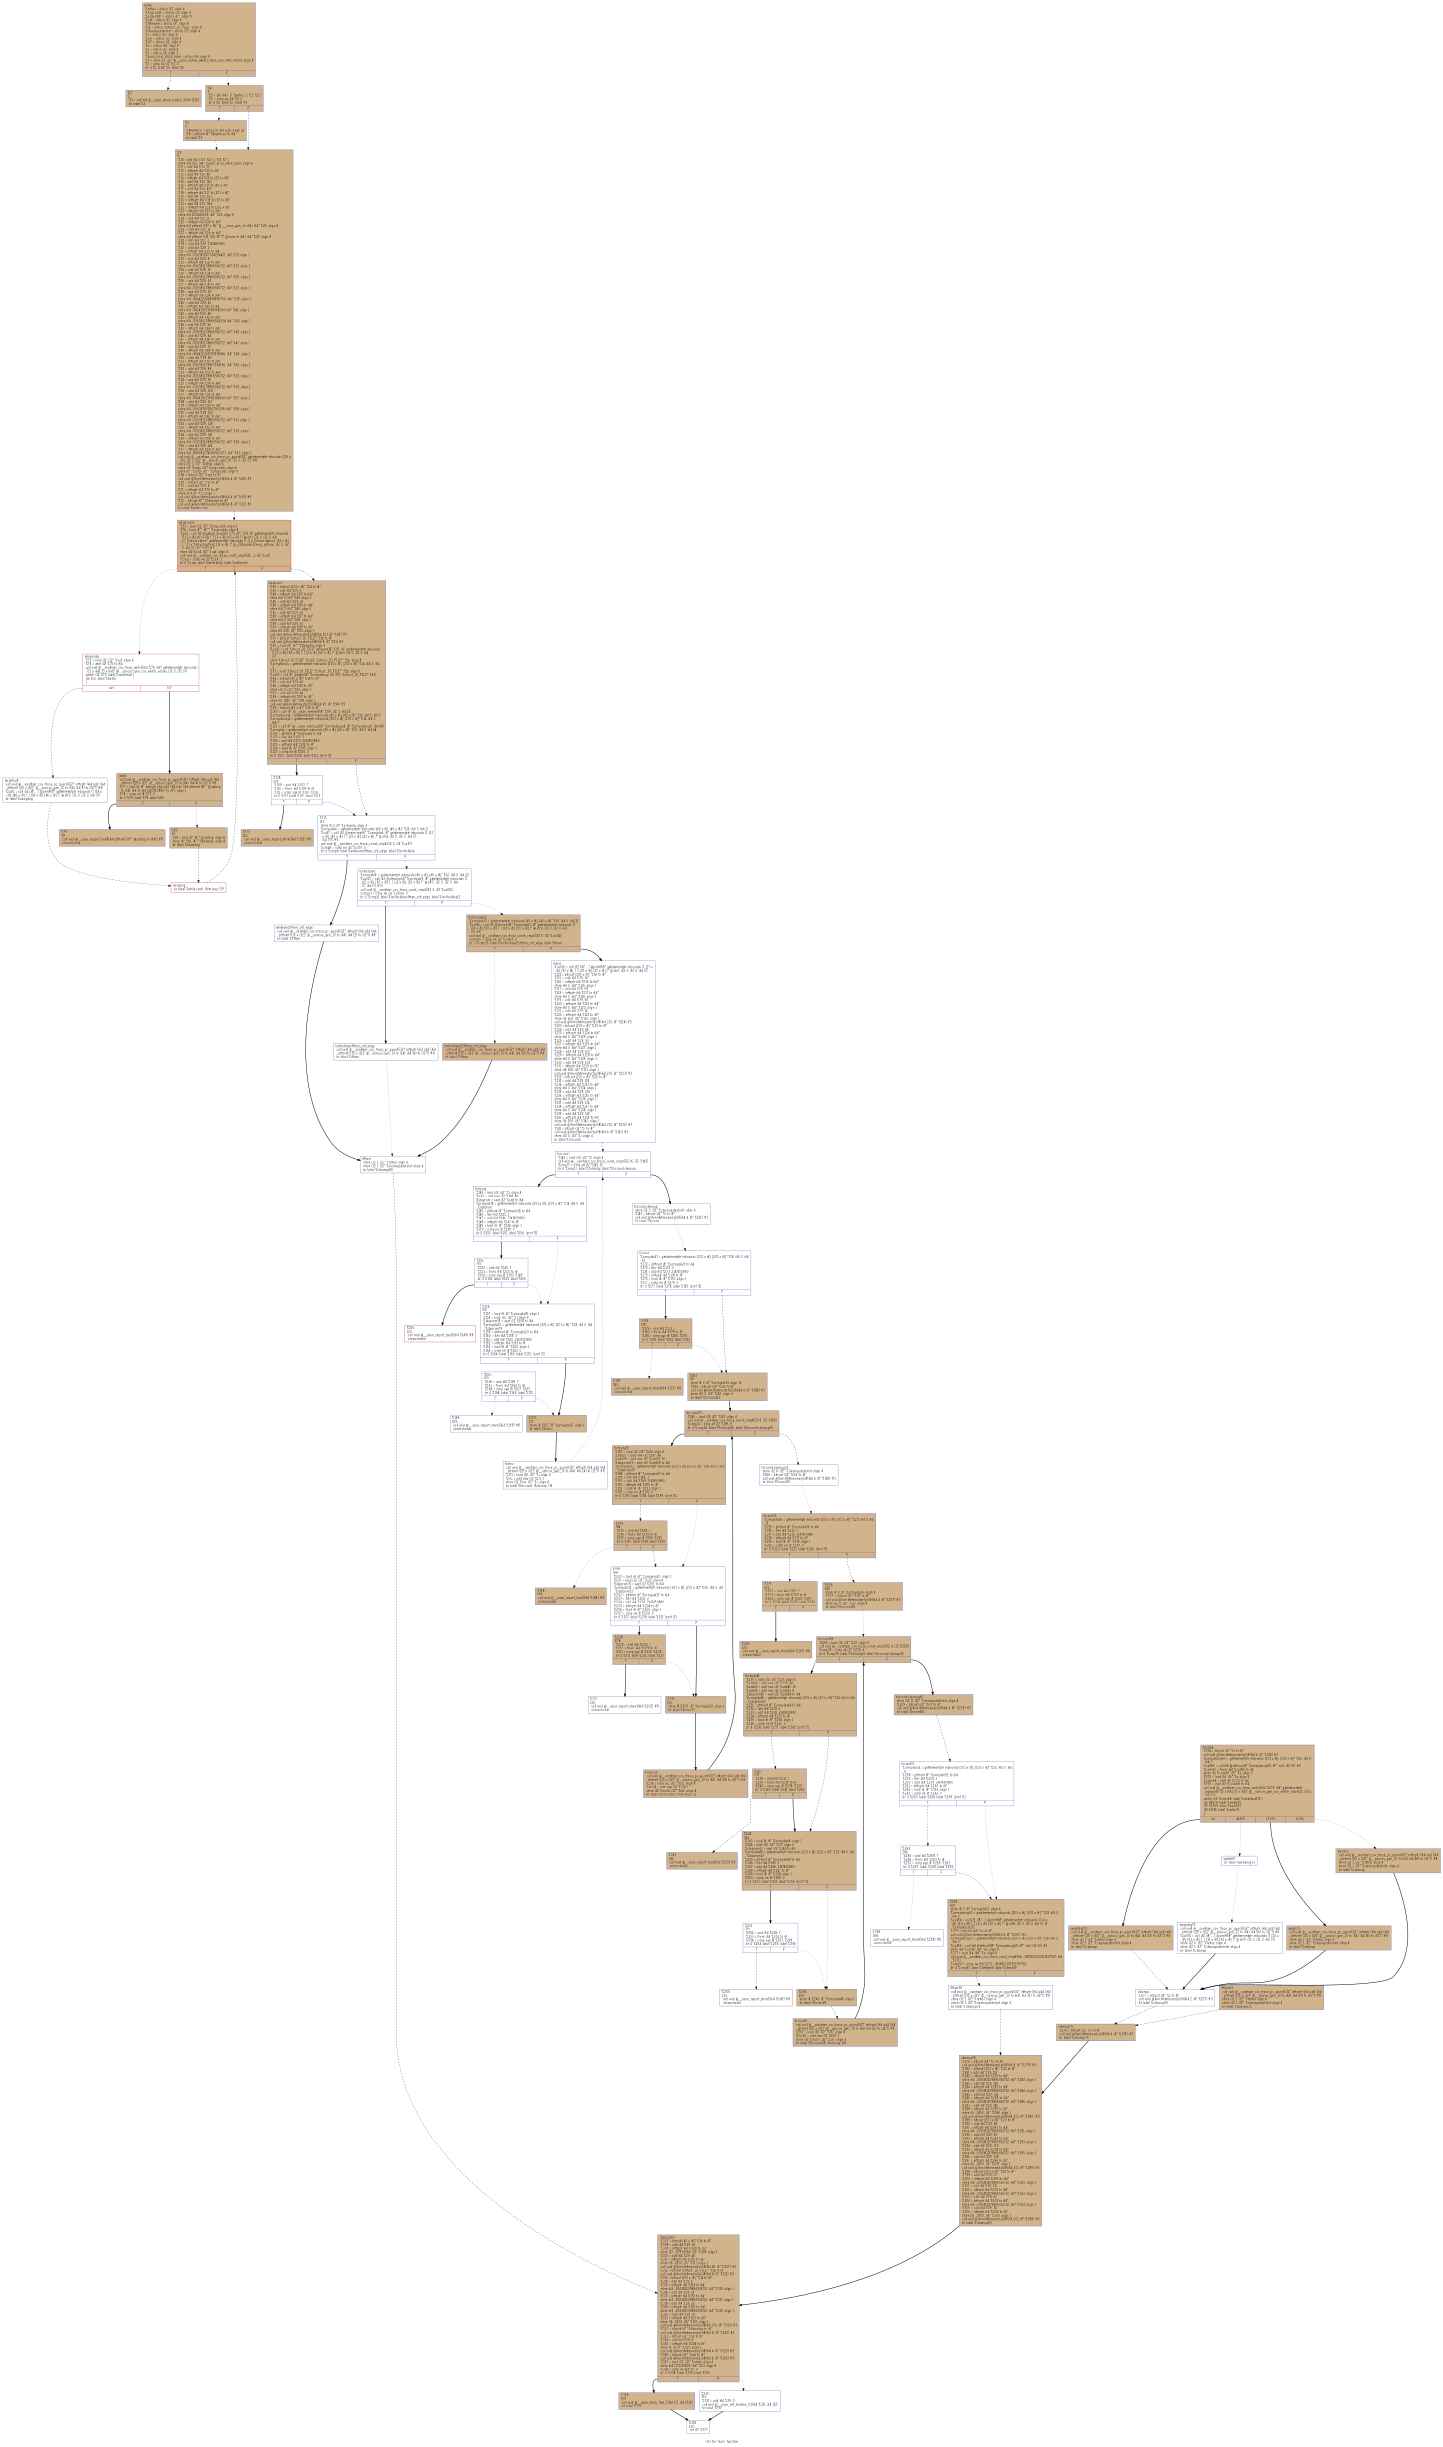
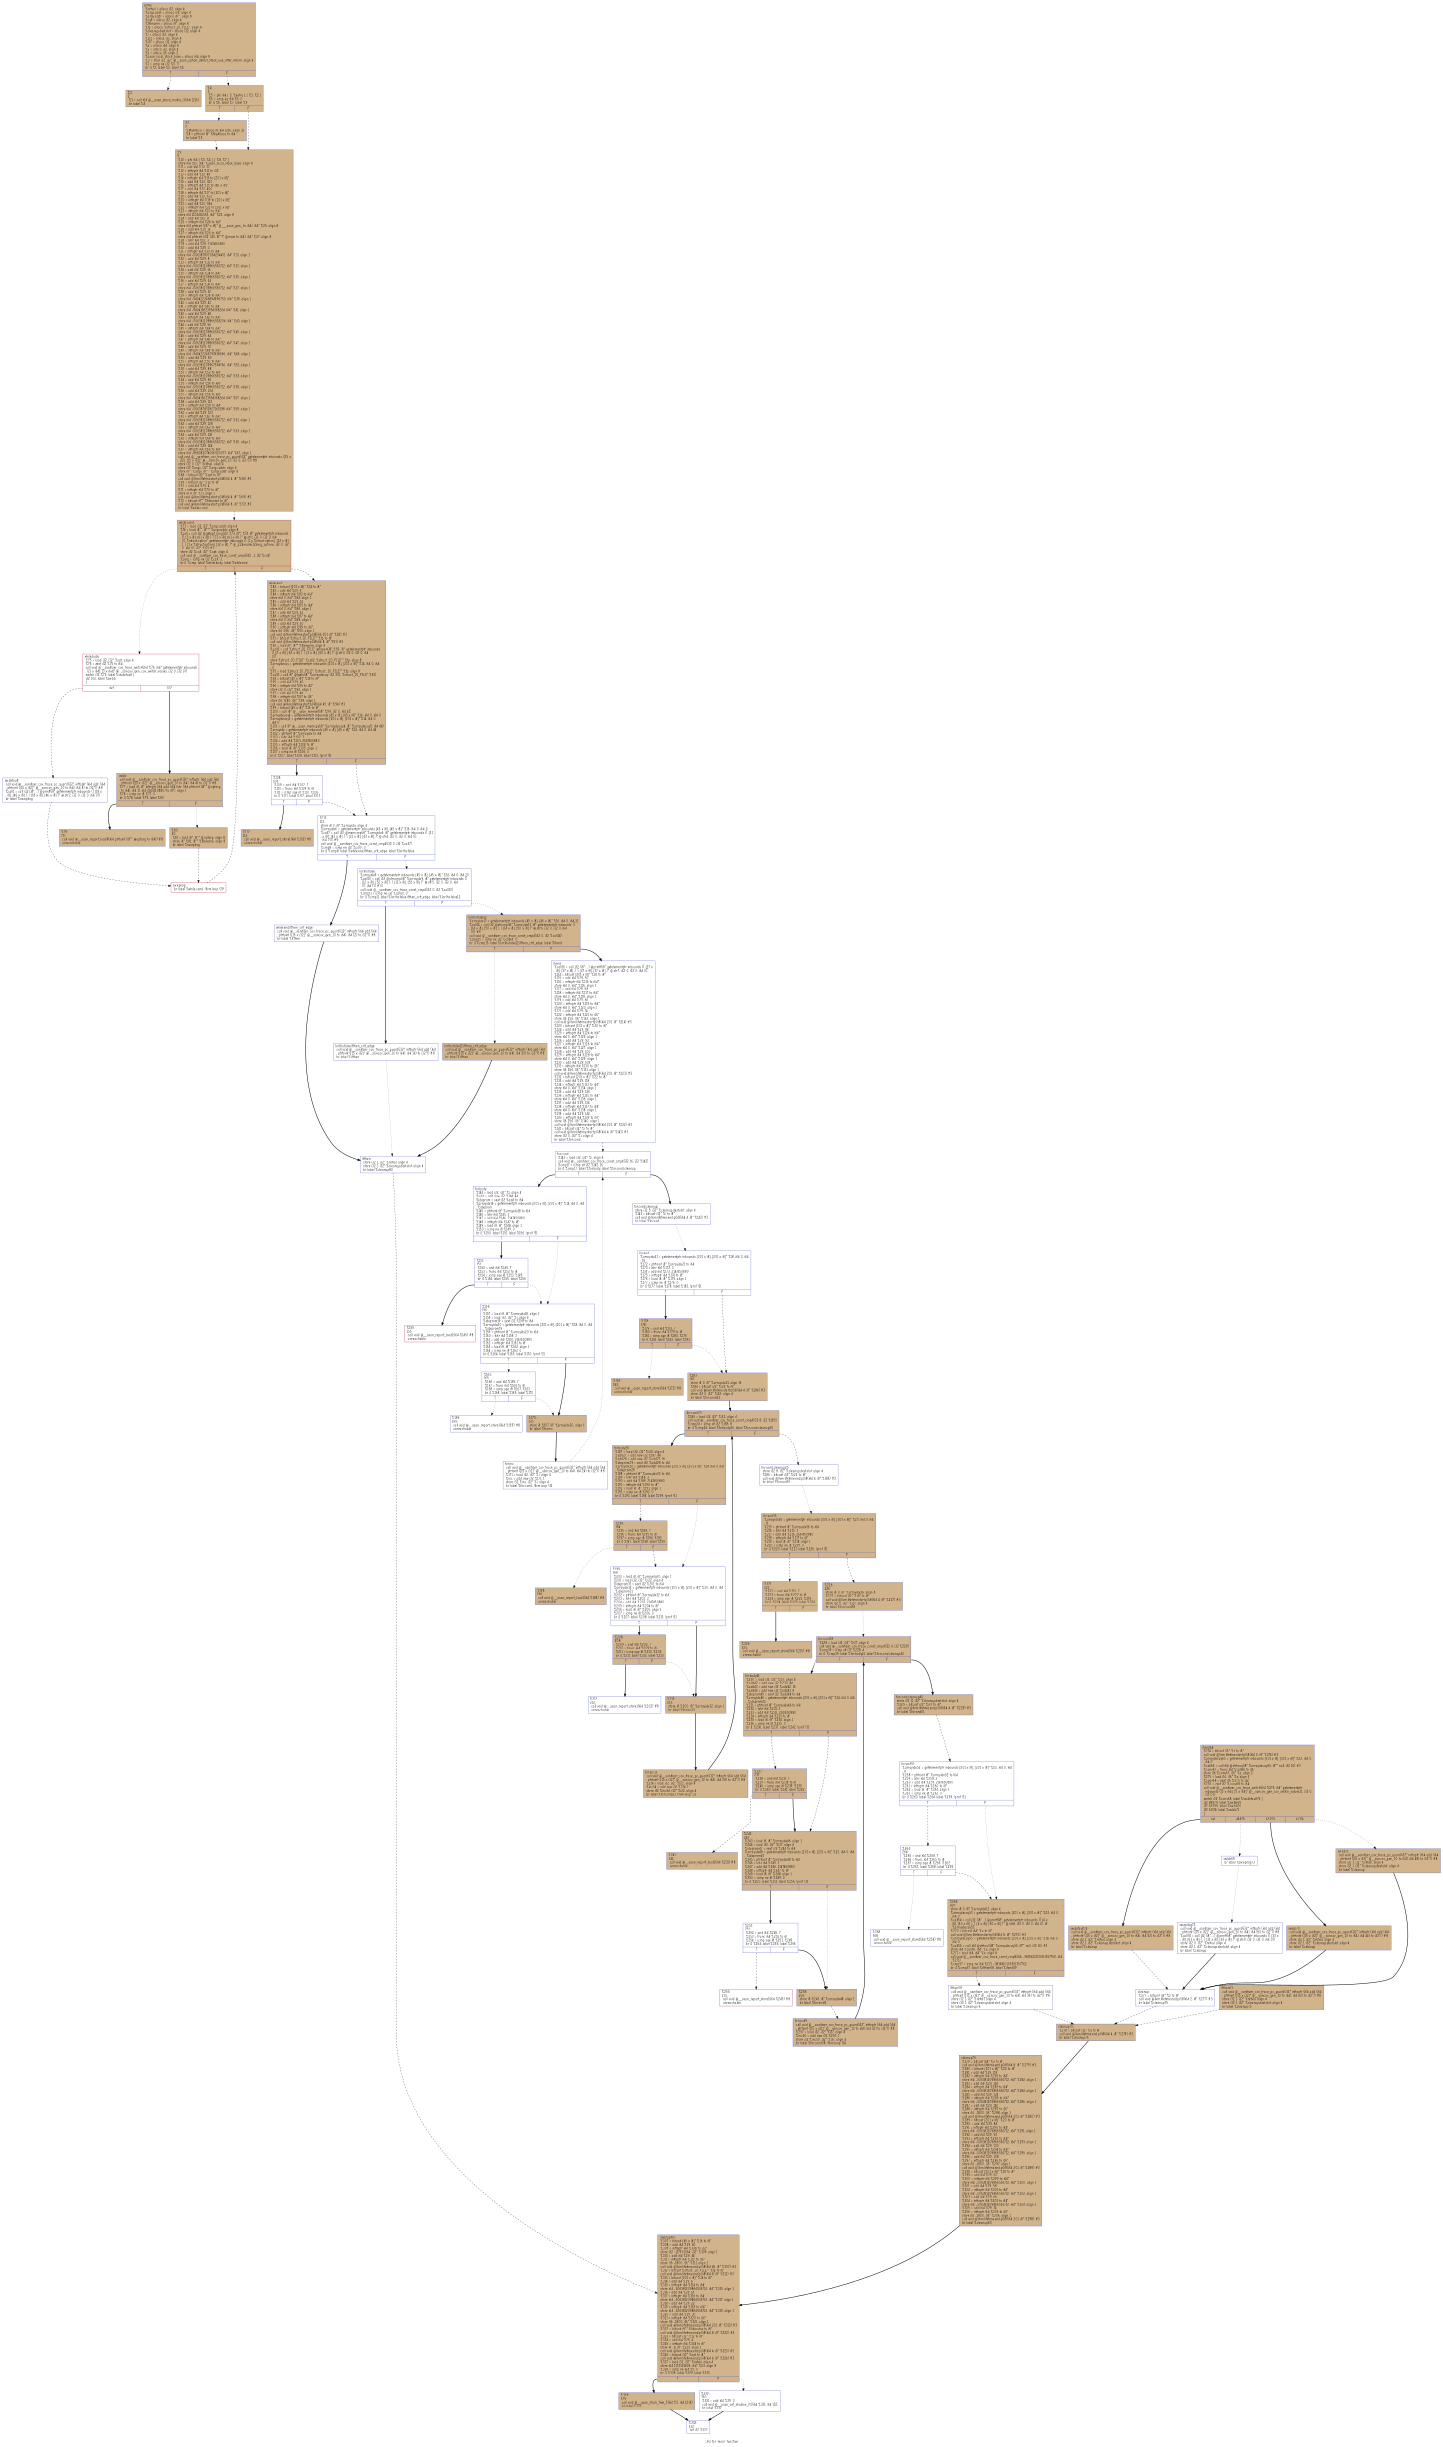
none -> (509, 1366)
(817, 1964) -> (817, 1964)
(1001, 2031) -> (1052, 2016)
